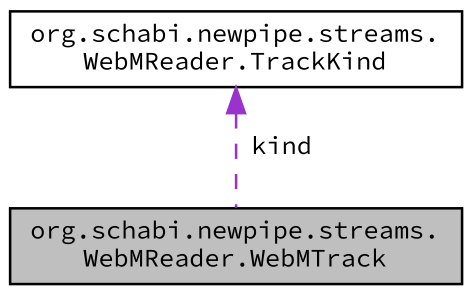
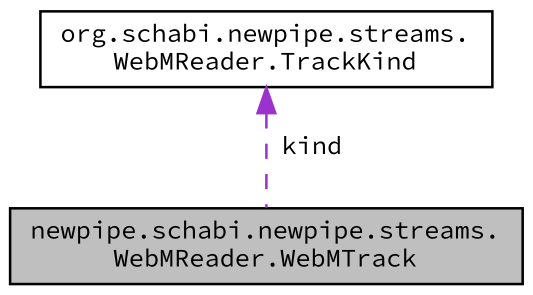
(236, 246) -> (266, 246)
